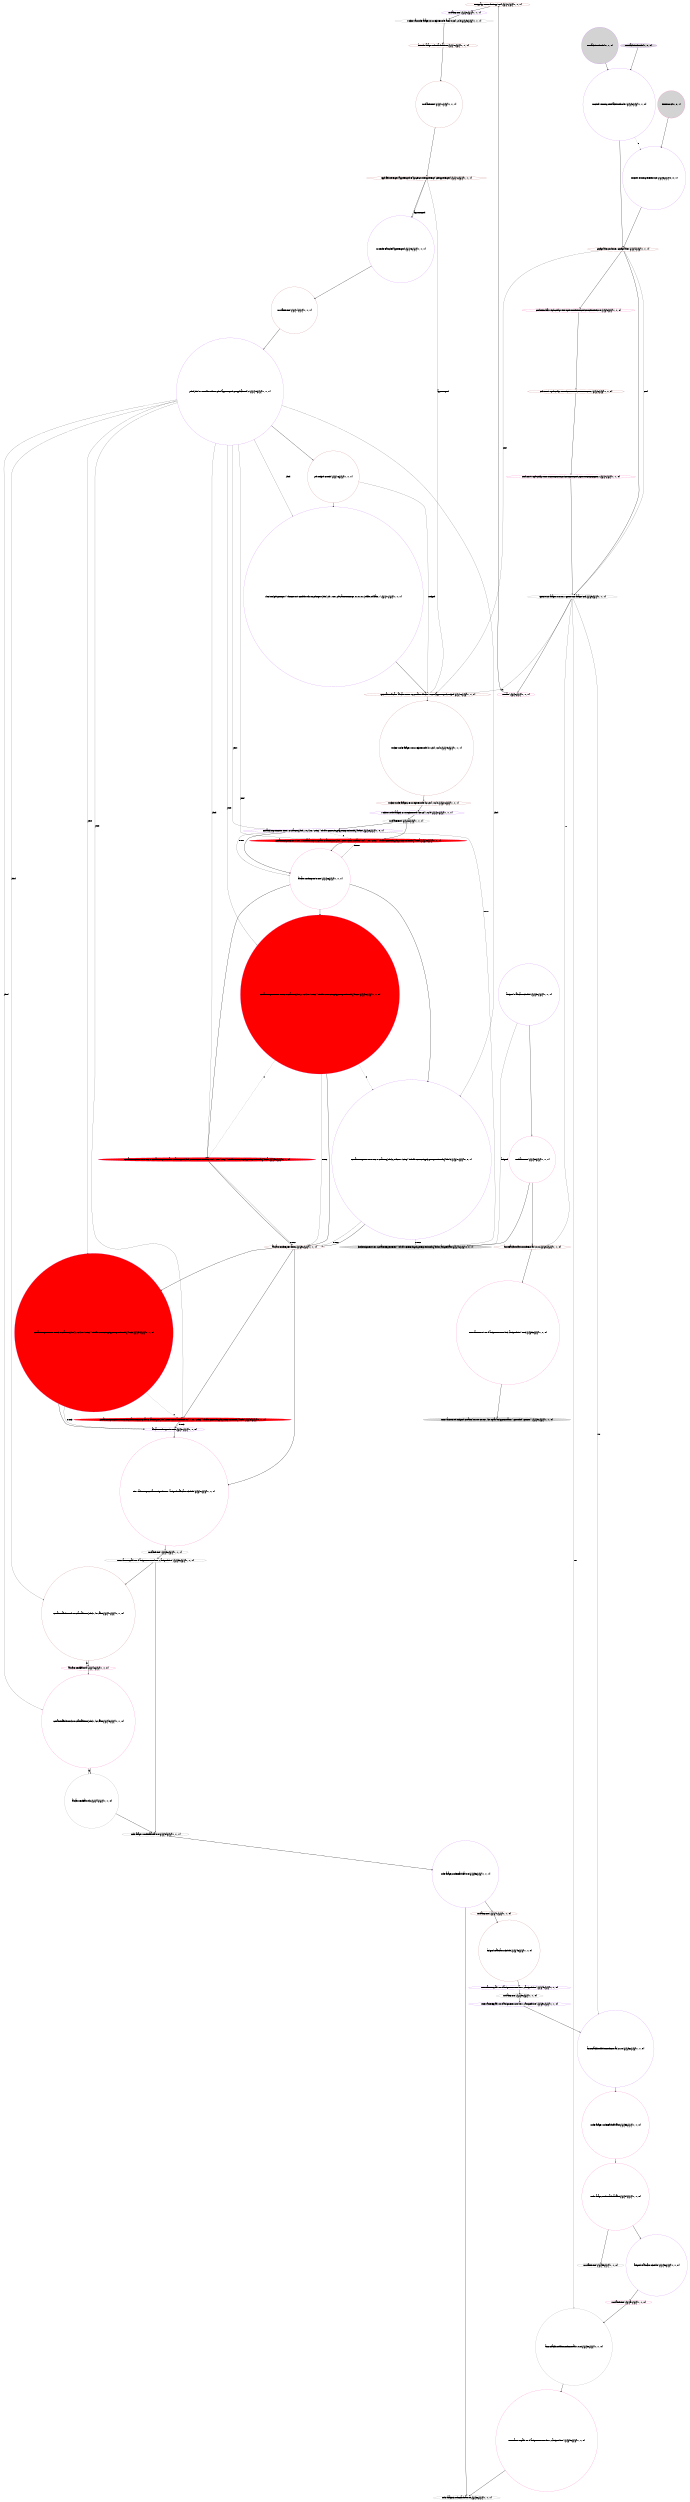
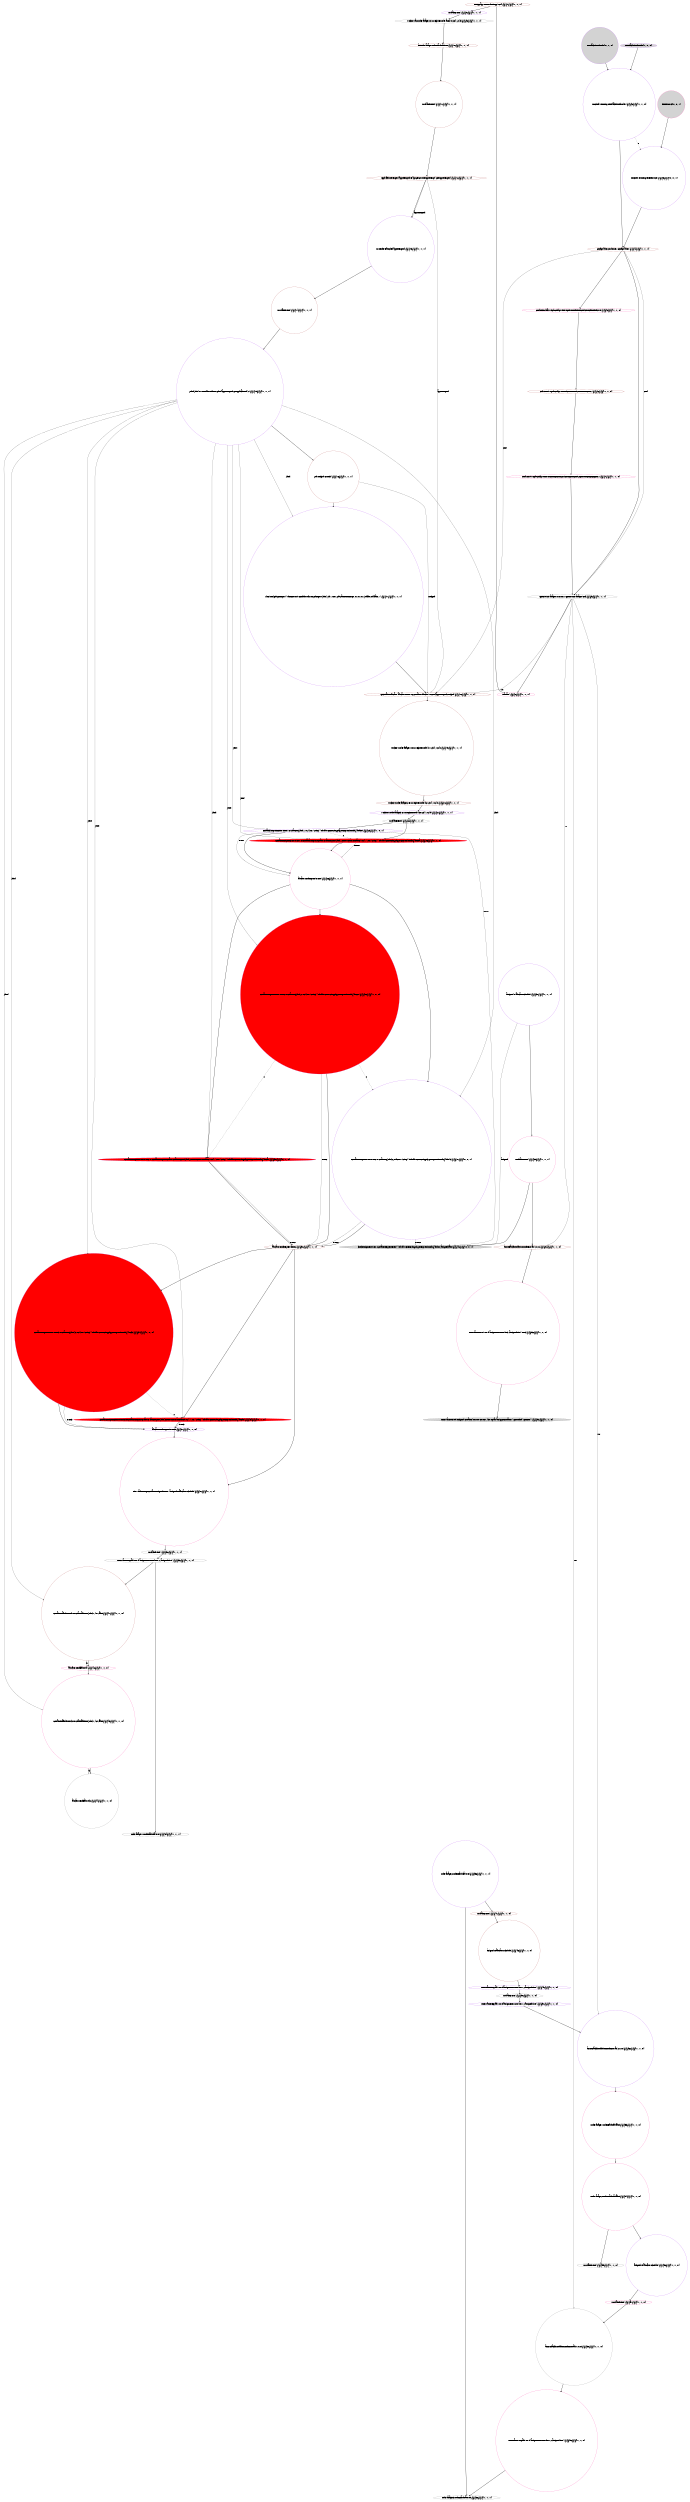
(499, 352) -> (497, 352)
(134, 1823) -> none
(300, 1853) -> none
